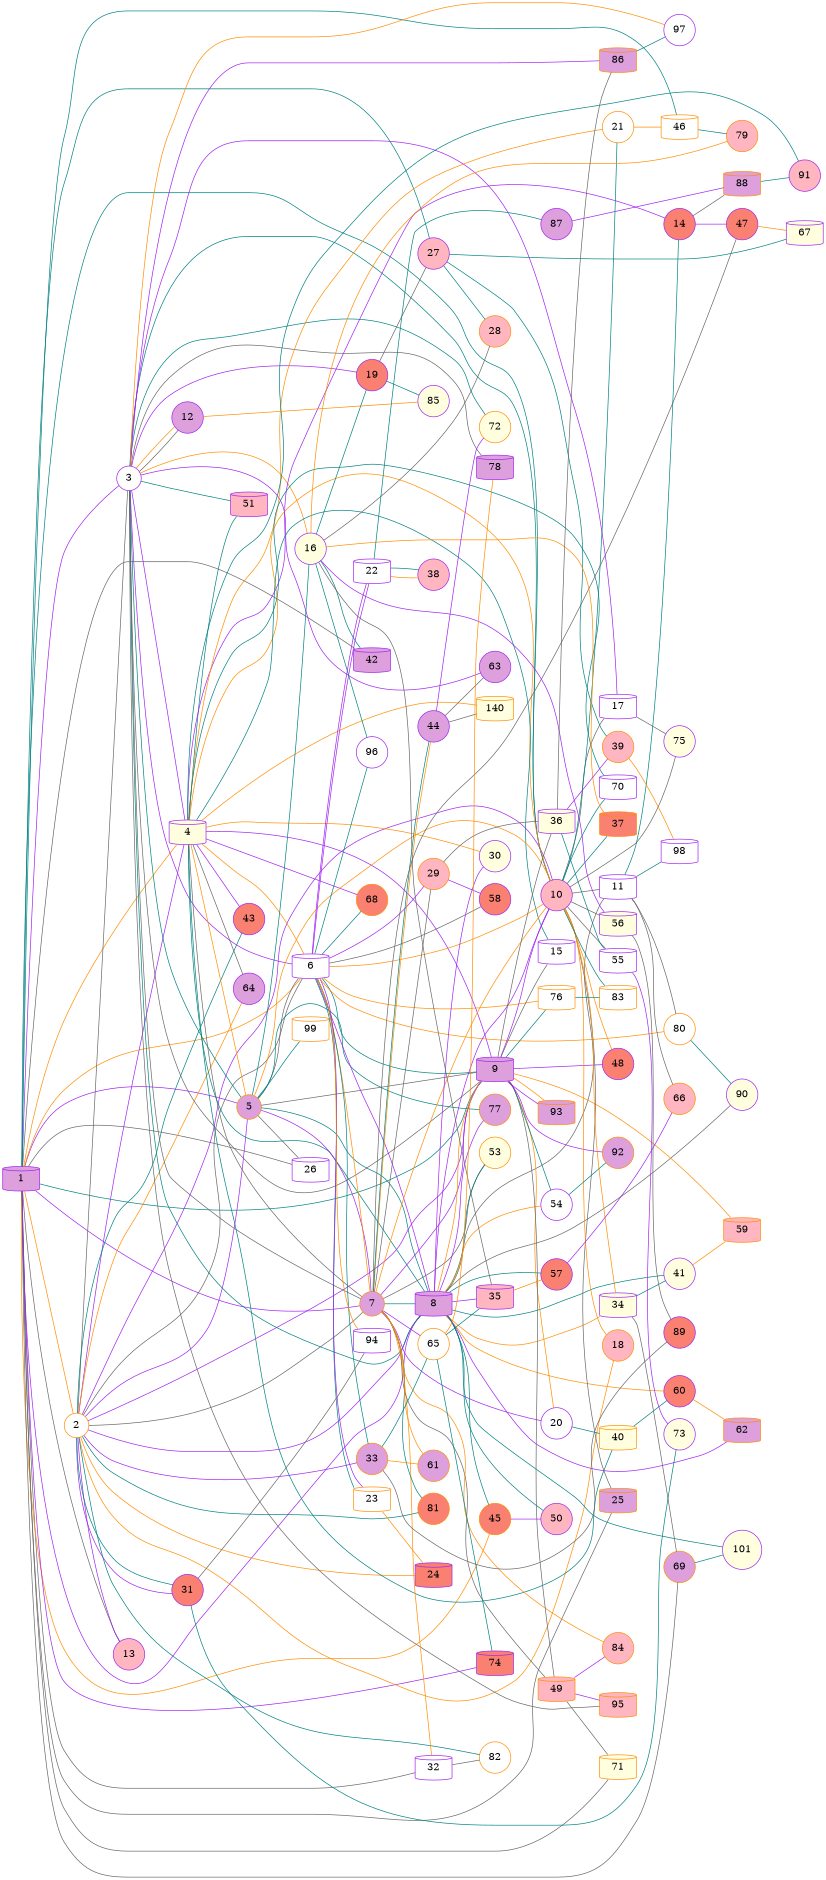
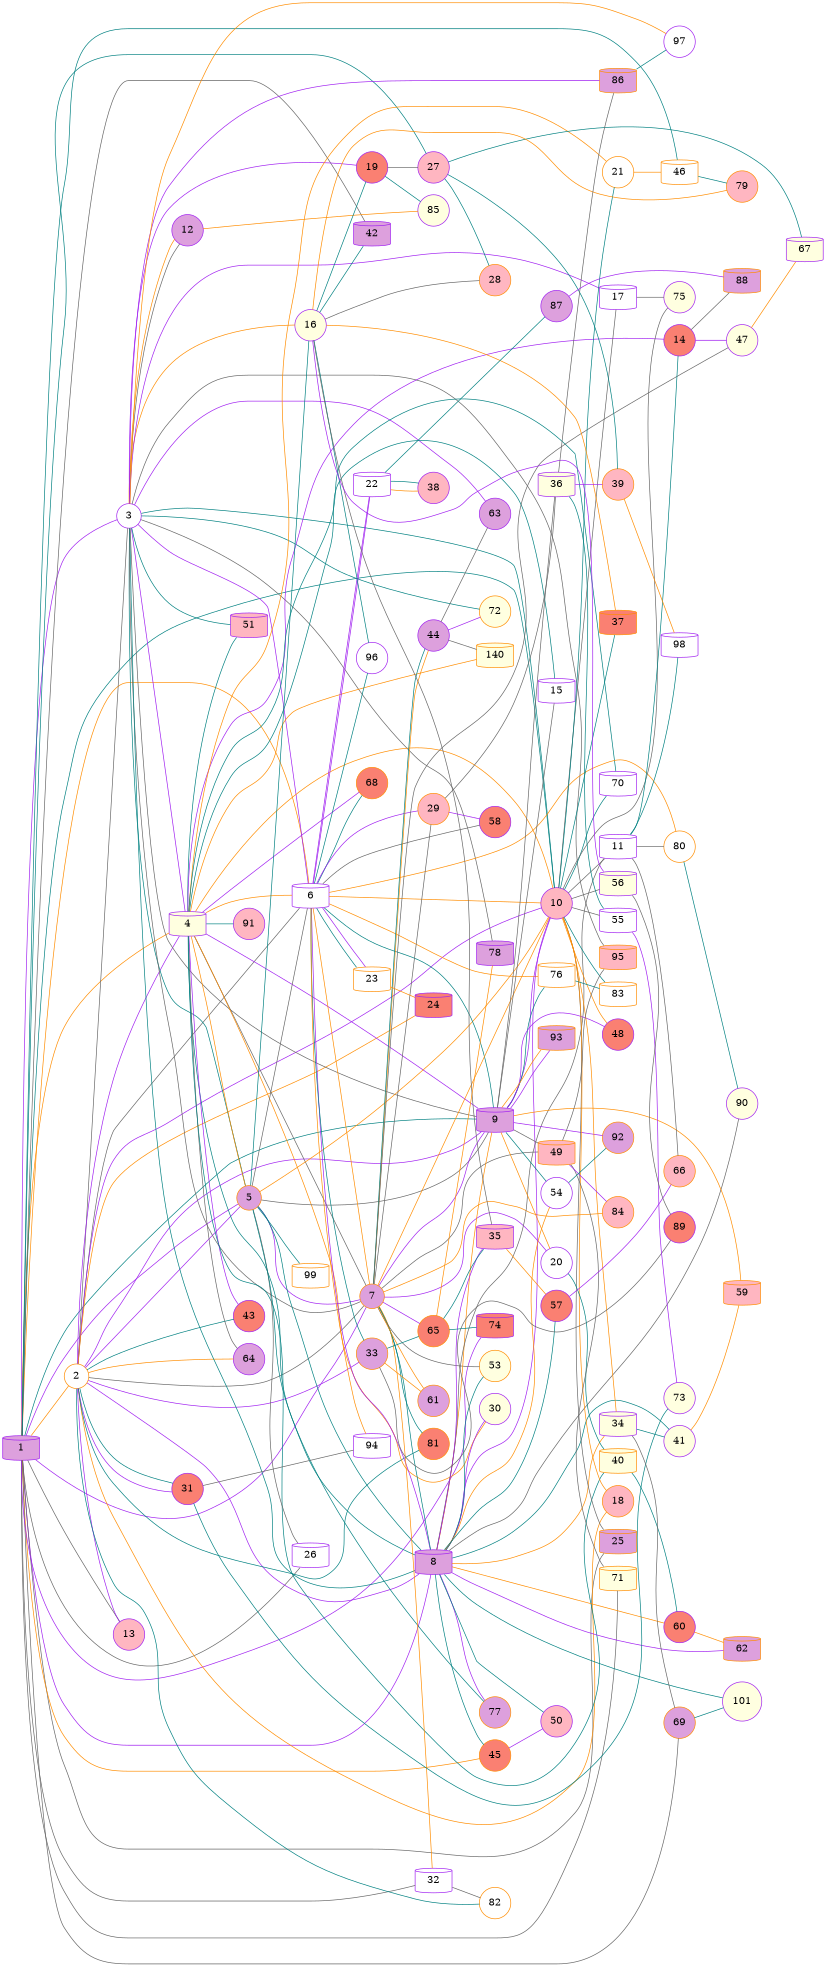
(775, 180) -> none
(742, 224) -> (742, 340)
(434, 1344) -> (434, 1331)
(587, 1697) -> (577, 1098)
